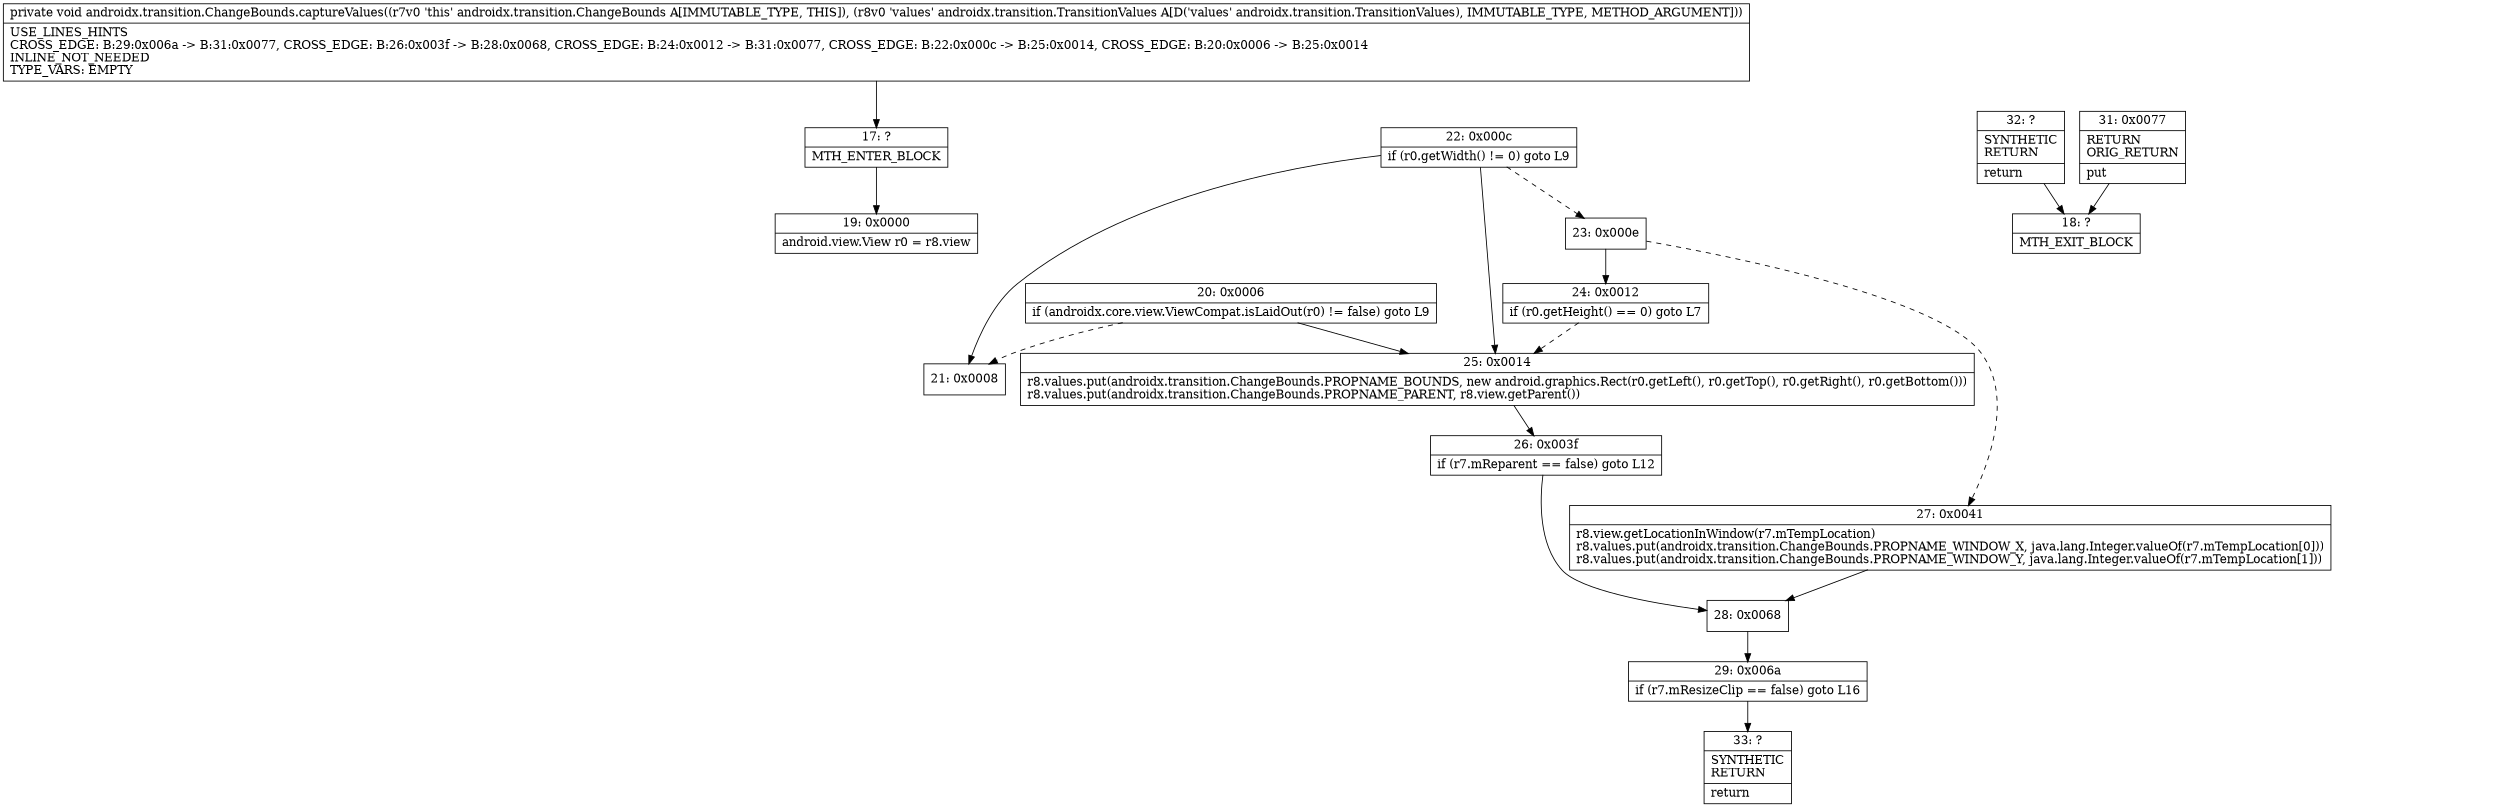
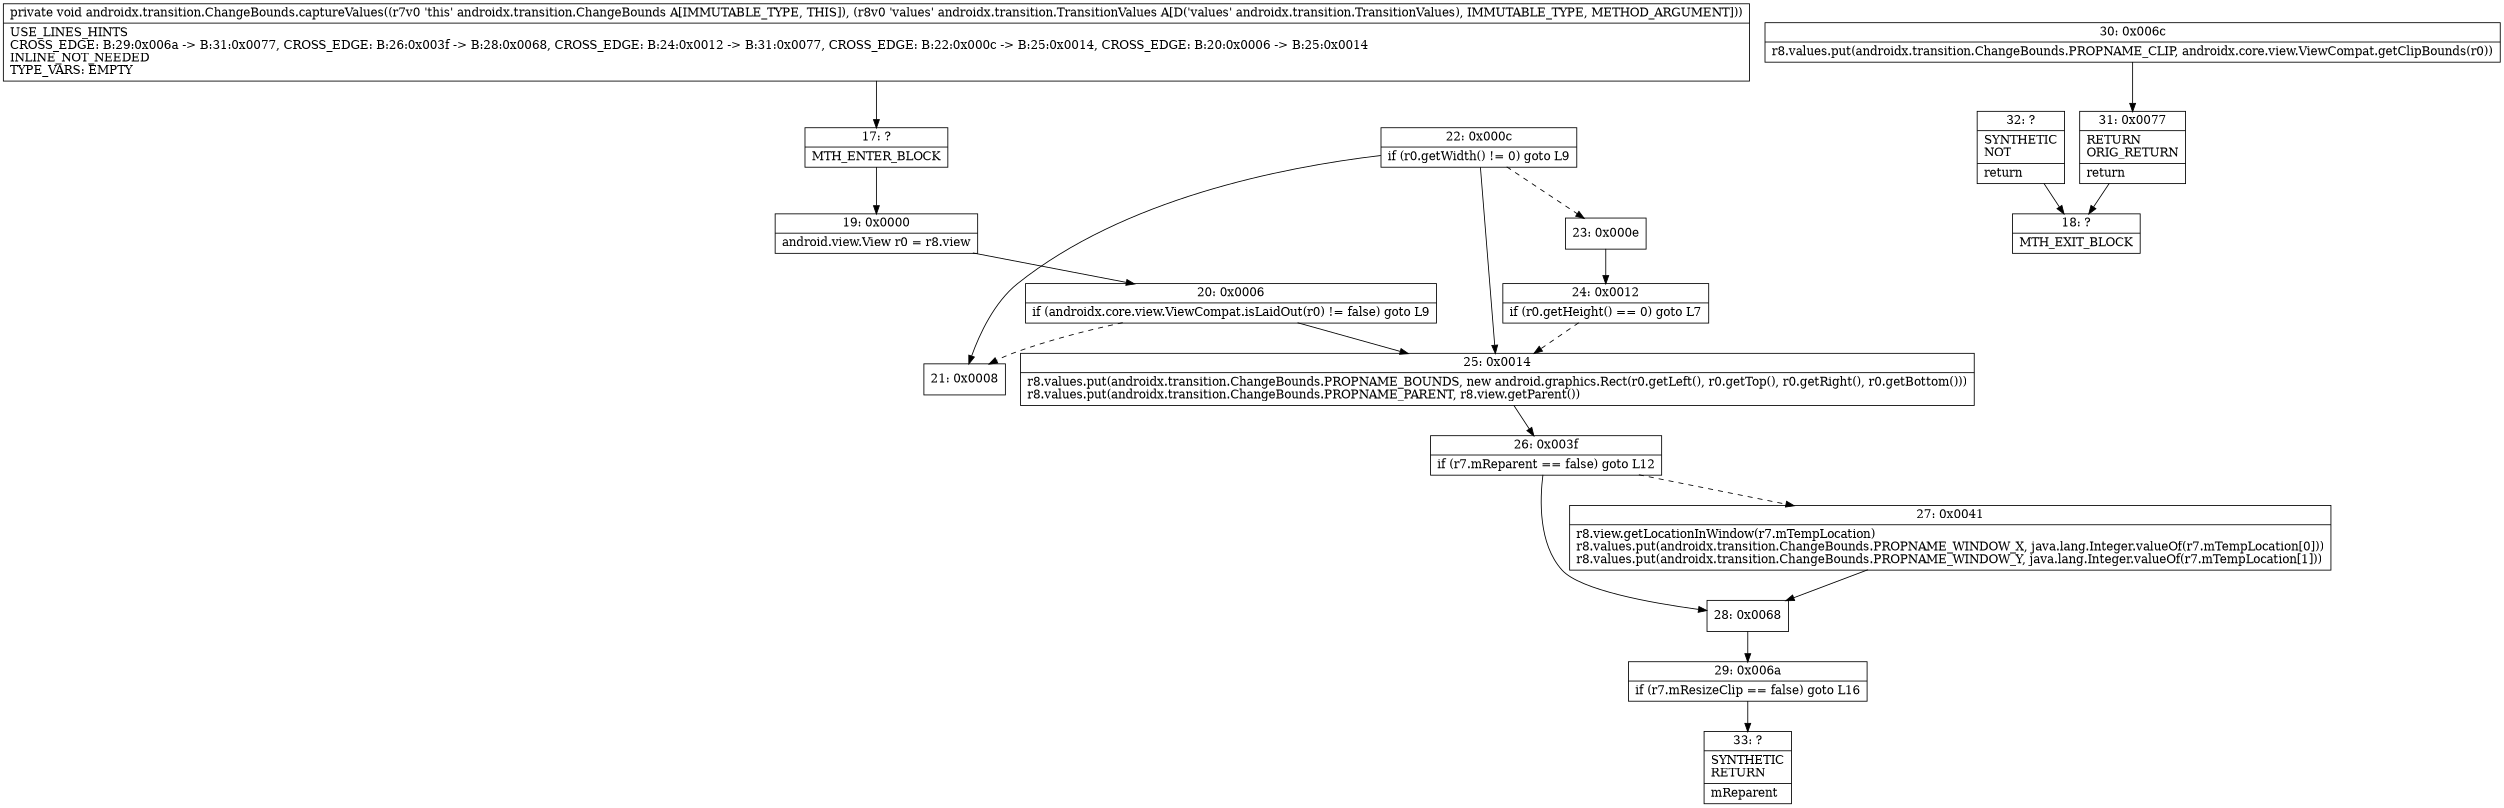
none -> (2133, 42)
(2011, 153) -> (1998, 153)
(2097, 173) -> (2106, 173)
none -> (1050, 268)
(1893, 303) -> (1712, 489)
(1730, 793) -> (1744, 793)
